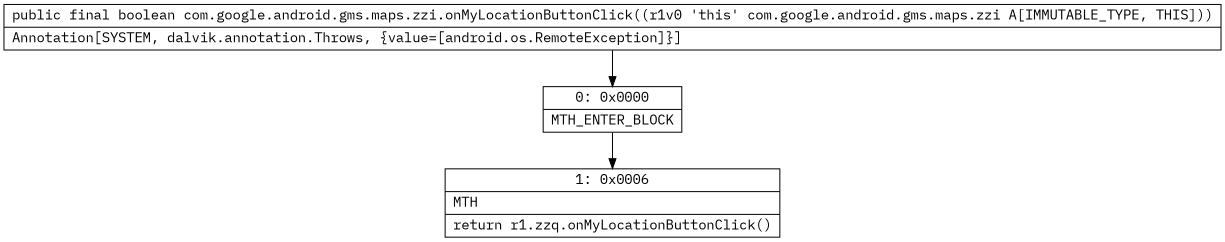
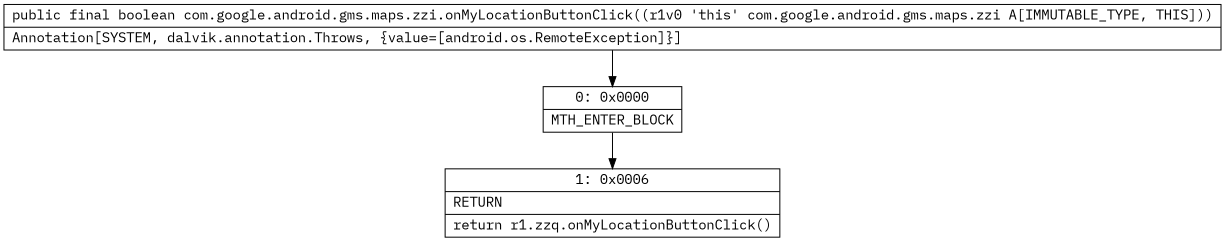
(465, 203) -> (478, 203)
